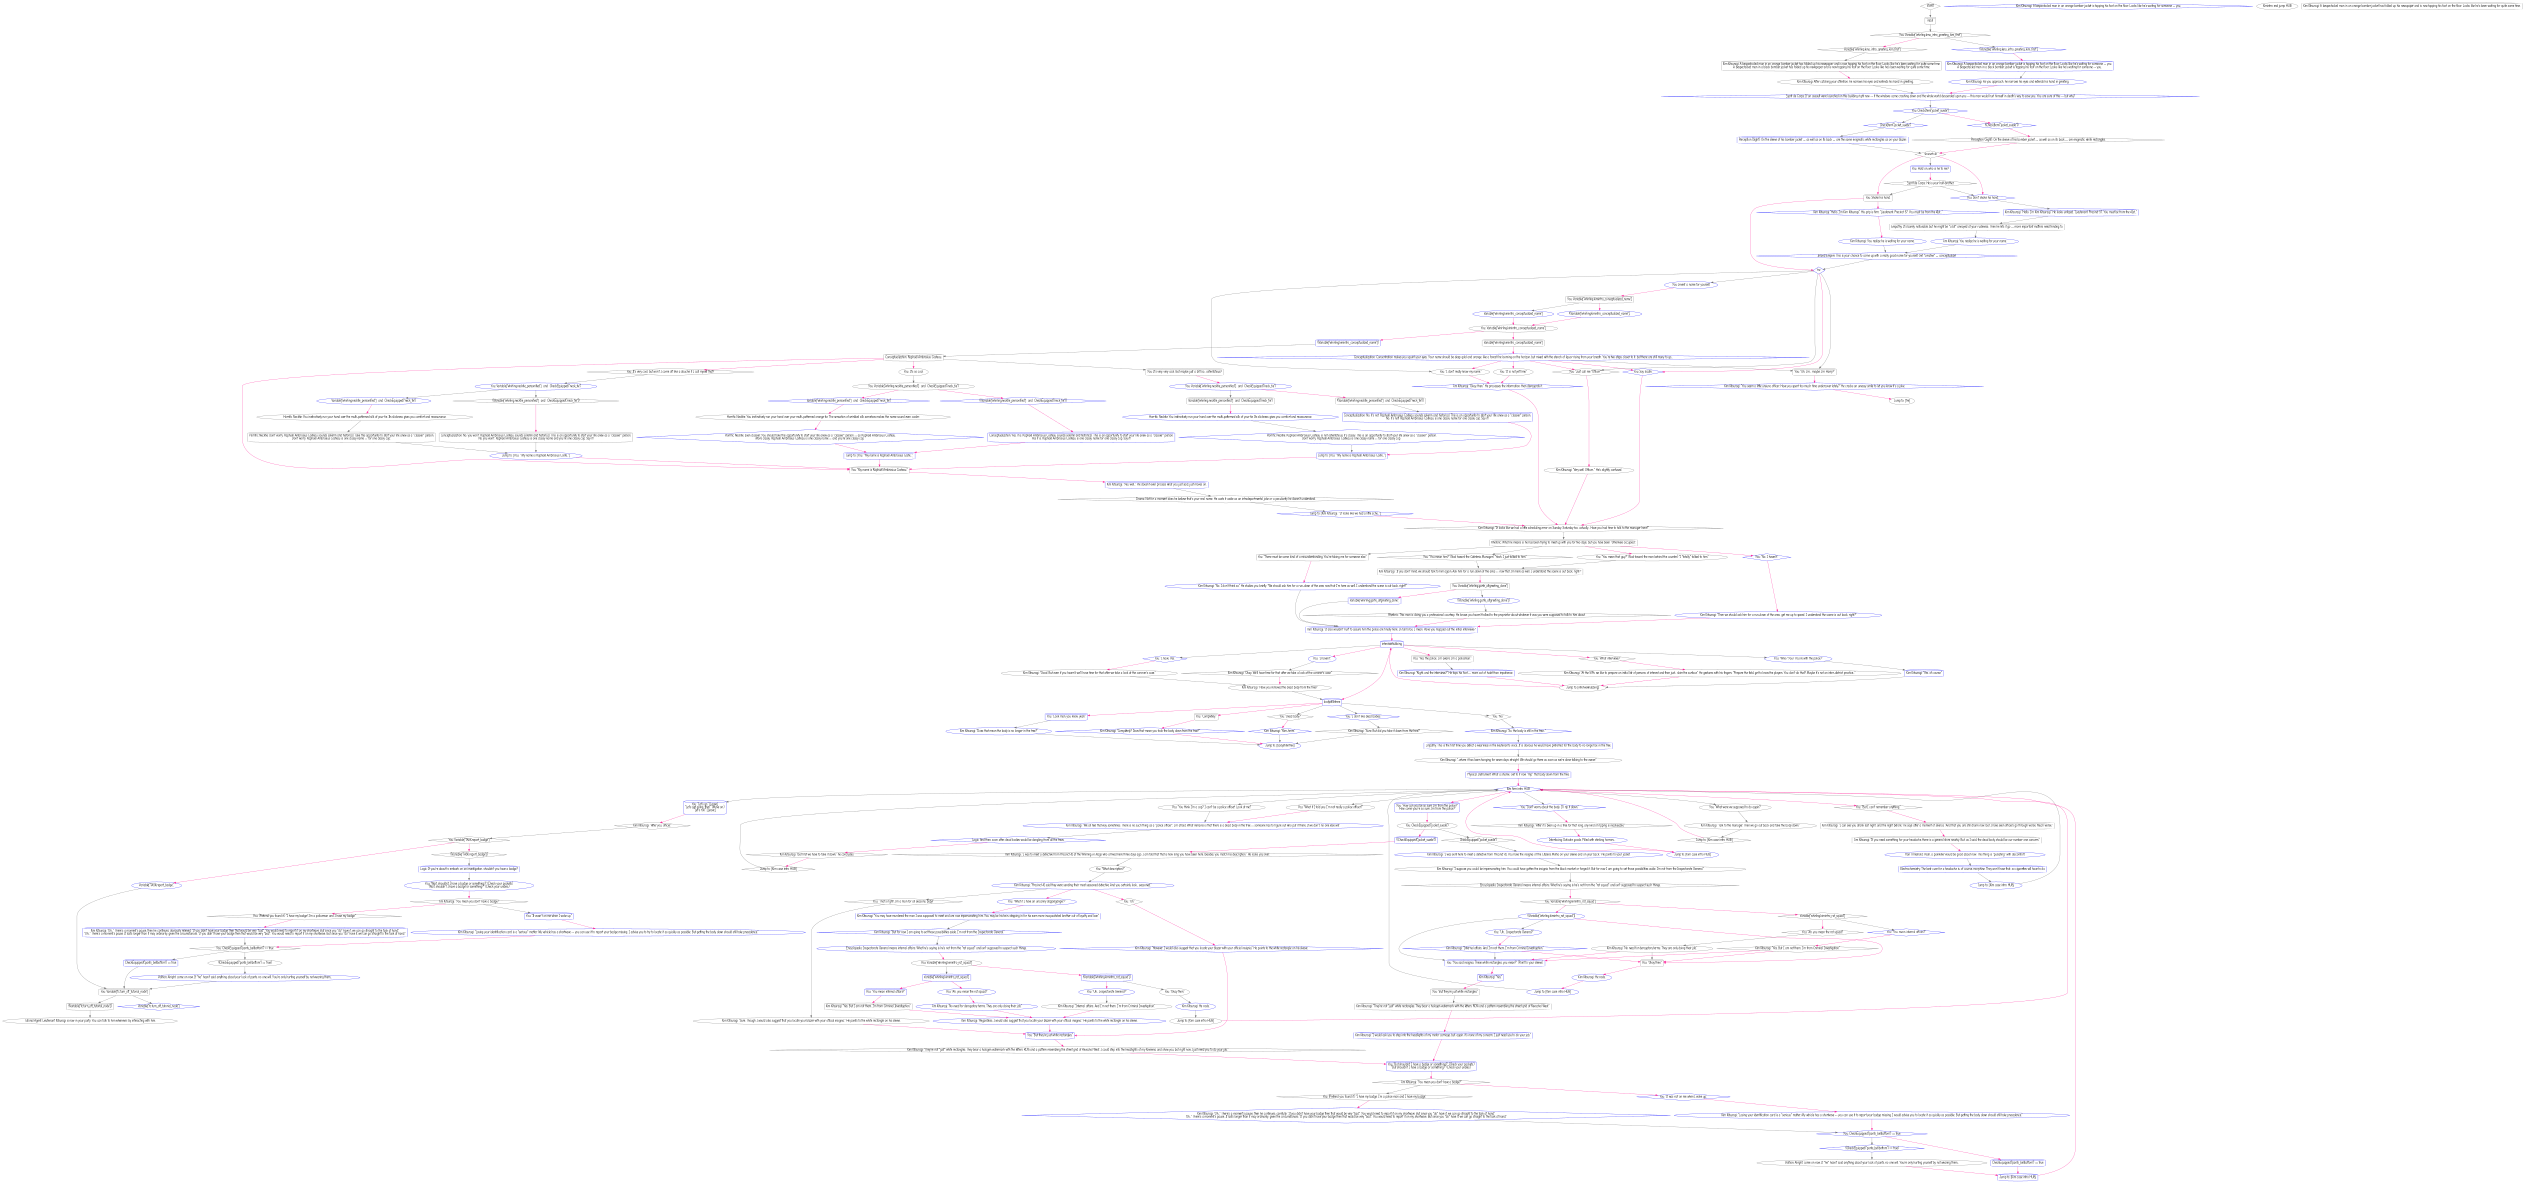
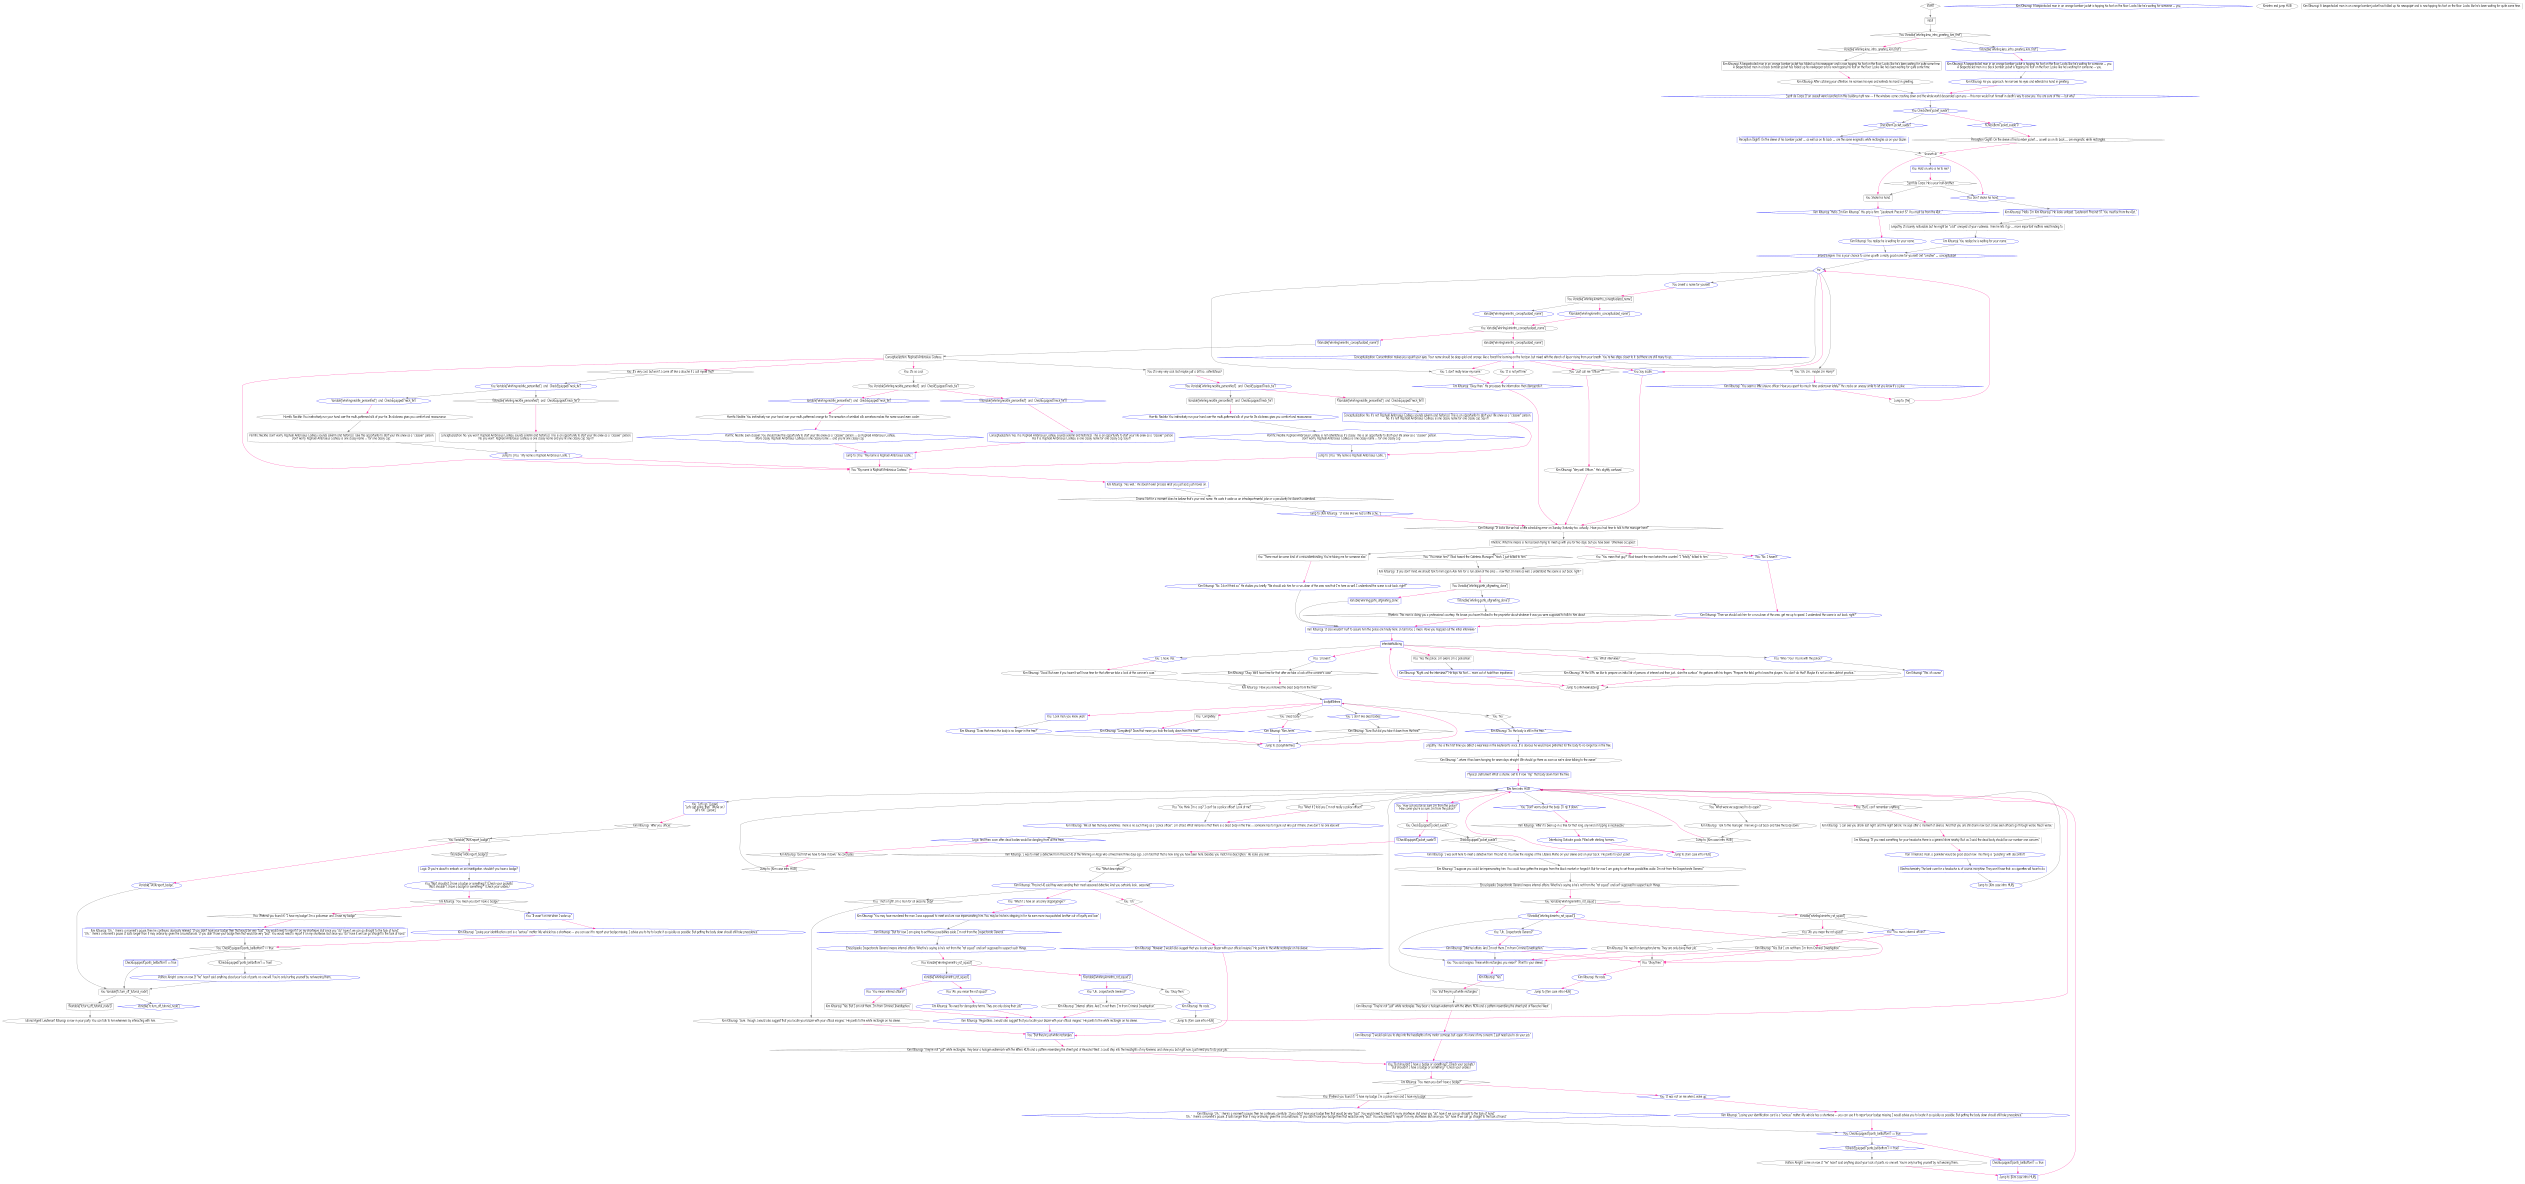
(1754, 209) -> (1988, 298)
(1376, 681) -> (1439, 738)
